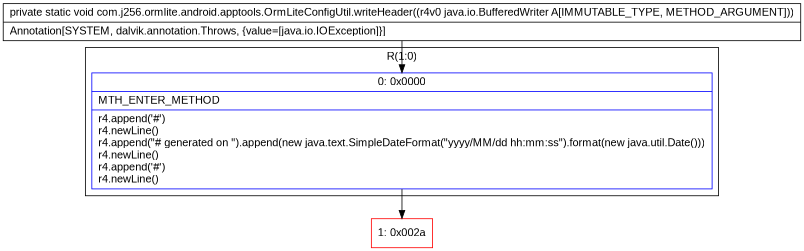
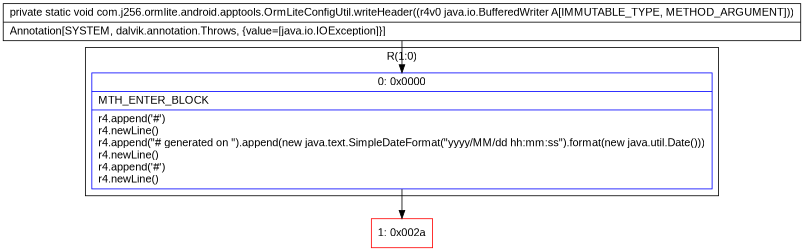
(159, 100) -> (154, 100)
